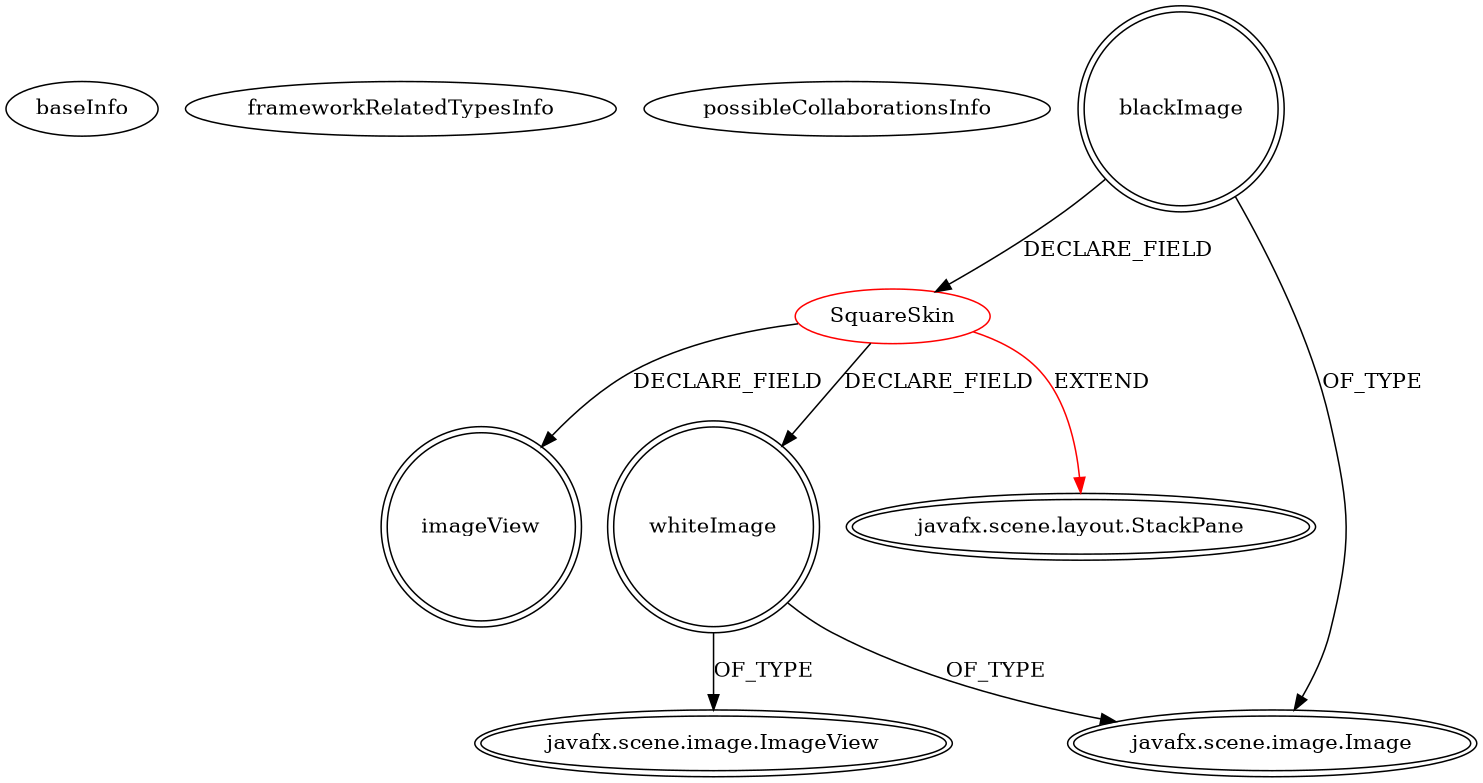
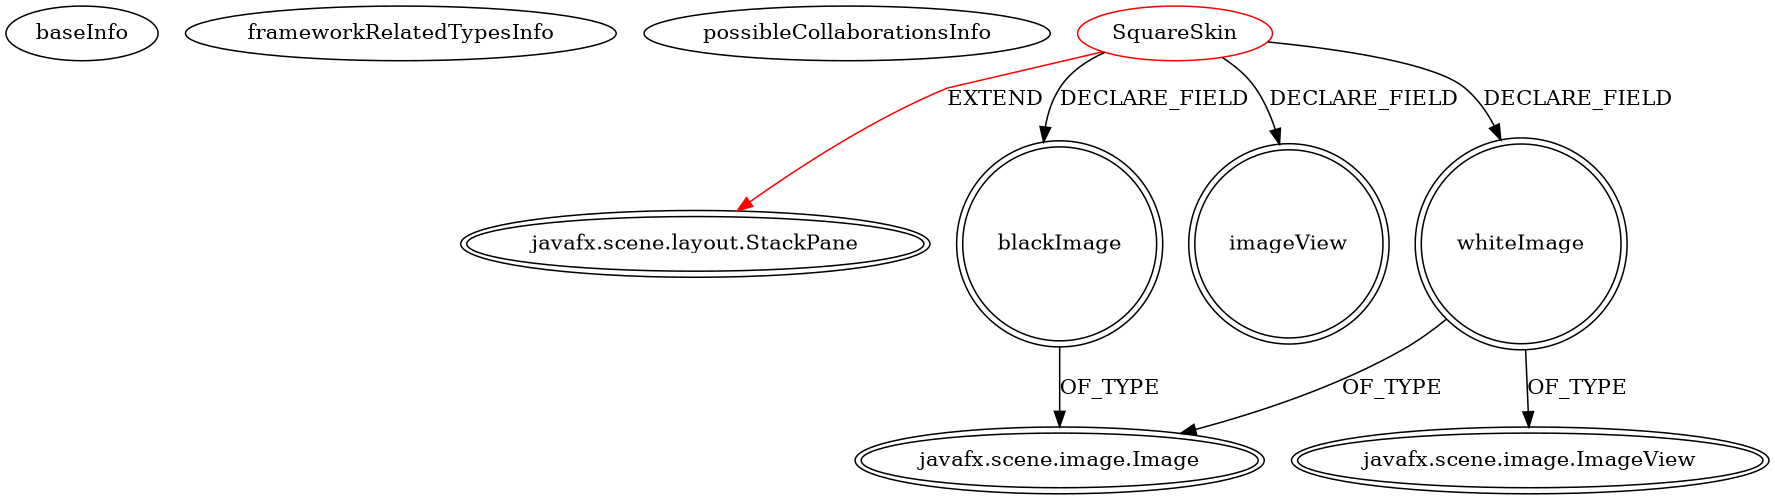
(1030, 235) -> (1065, 81)
